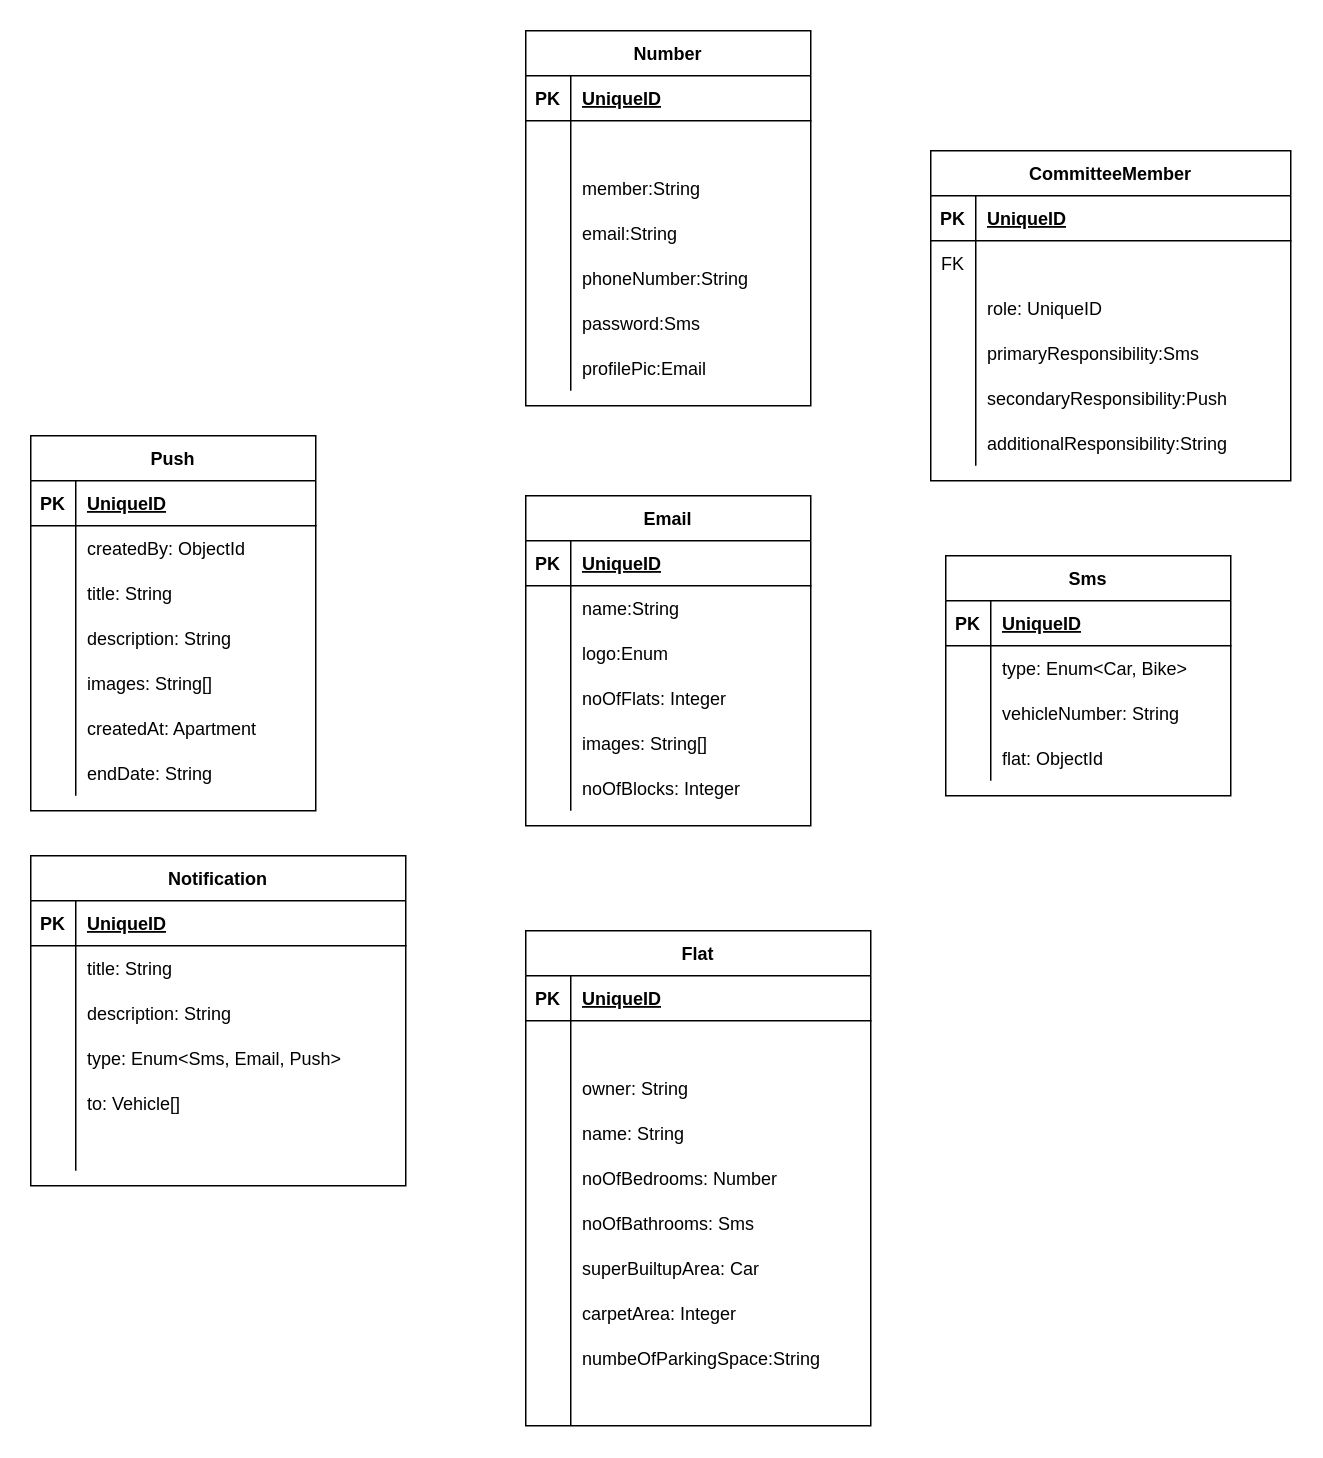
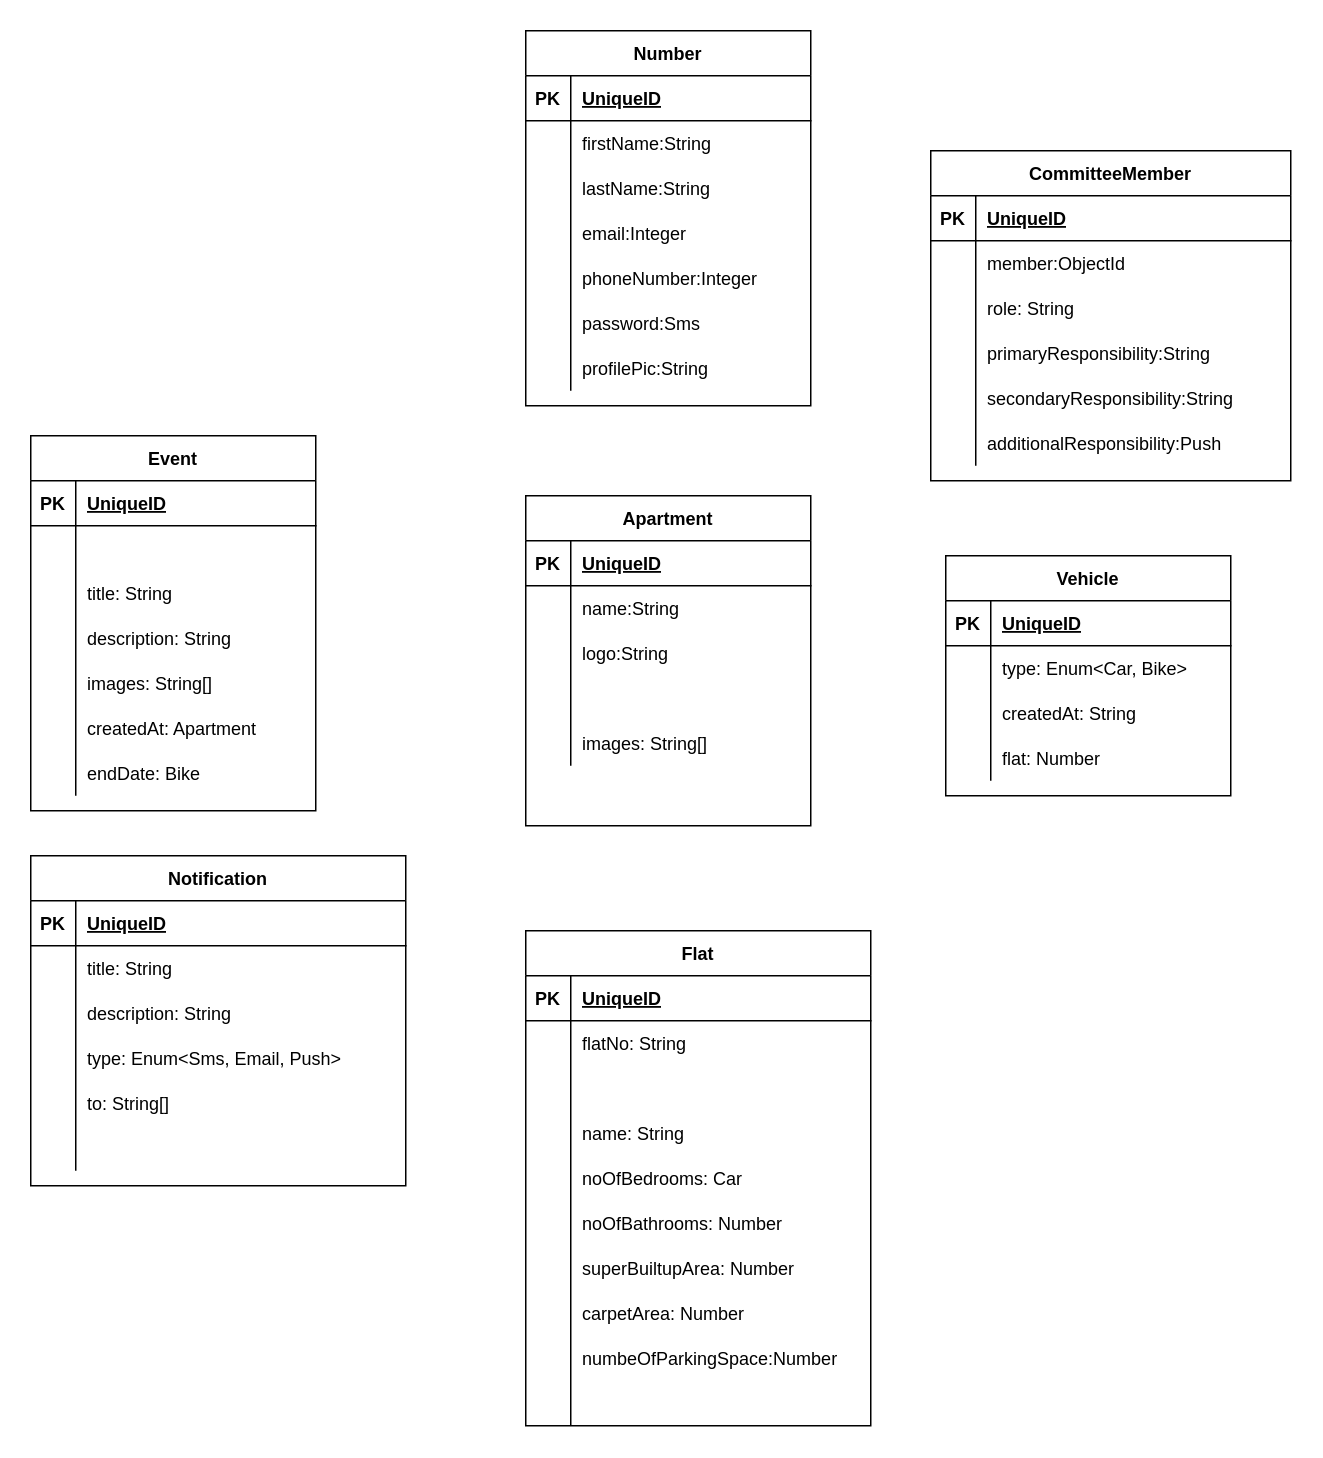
none -> (691, 143)
(643, 189) -> (651, 189)
(633, 234) -> (641, 234)
(953, 263) -> none
none -> (1133, 263)
(668, 279) -> (675, 279)
(1048, 309) -> (1038, 309)
(1099, 354) -> (1112, 354)
(649, 369) -> (656, 369)
(1116, 399) -> (1124, 399)
(1122, 444) -> (1114, 444)
(173, 459) -> (173, 459)
(668, 519) -> (668, 519)
(196, 548) -> none
(1088, 579) -> (1088, 579)
(623, 654) -> (630, 654)
(691, 698) -> none
(1096, 714) -> (1081, 714)
(1066, 759) -> (1055, 759)
(156, 774) -> (146, 774)
(691, 788) -> none
none -> (721, 1043)
(721, 1088) -> none
(143, 1104) -> (140, 1104)
(678, 1179) -> (663, 1179)
(668, 1224) -> (683, 1224)
(678, 1269) -> (694, 1269)
(673, 1314) -> (668, 1314)
(706, 1359) -> (708, 1359)
